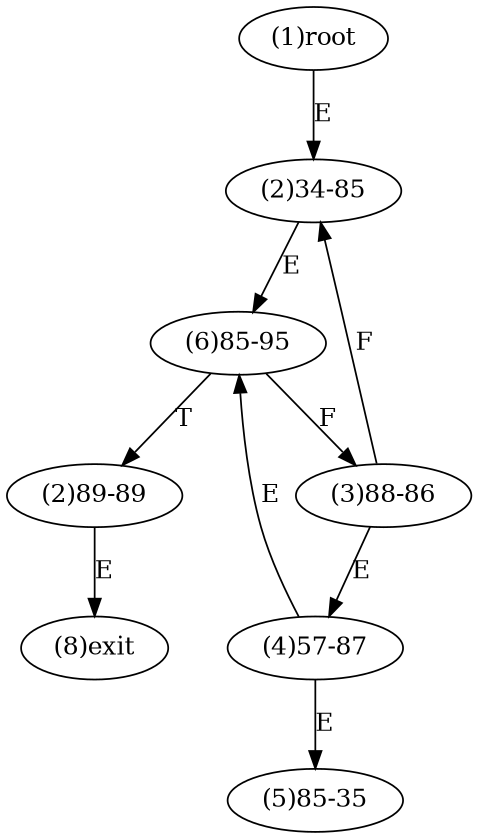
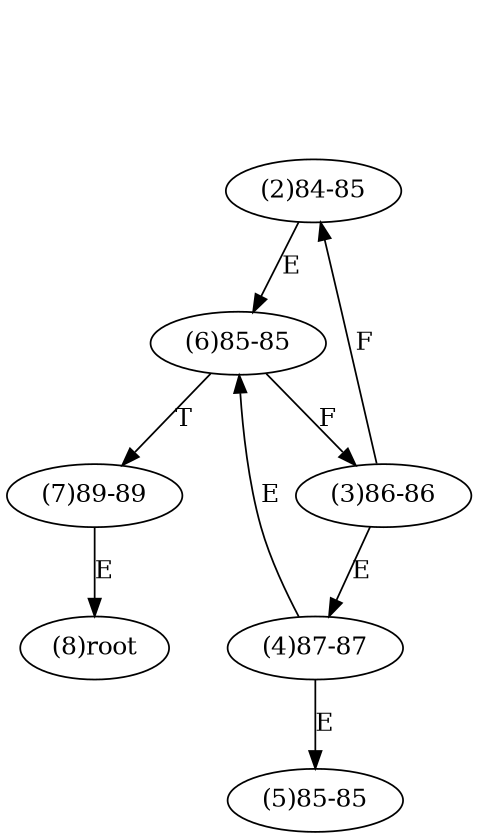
(314, 39) -> none
(314, 191) -> (314, 191)
(238, 343) -> (238, 343)
(95, 496) -> (95, 496)
(384, 496) -> (384, 496)
(95, 648) -> (95, 648)
(315, 648) -> (315, 648)
(315, 800) -> (315, 800)
